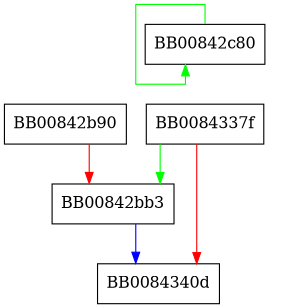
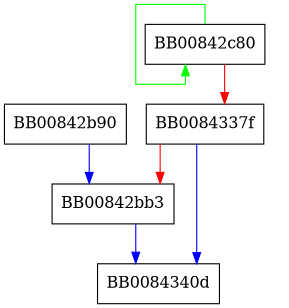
none -> (225, 79)
(89, 158) -> (89, 158)
(160, 158) -> (160, 158)
(197, 198) -> (197, 198)
